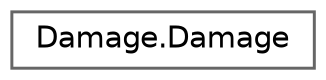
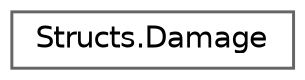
(163, 40) -> (153, 40)
